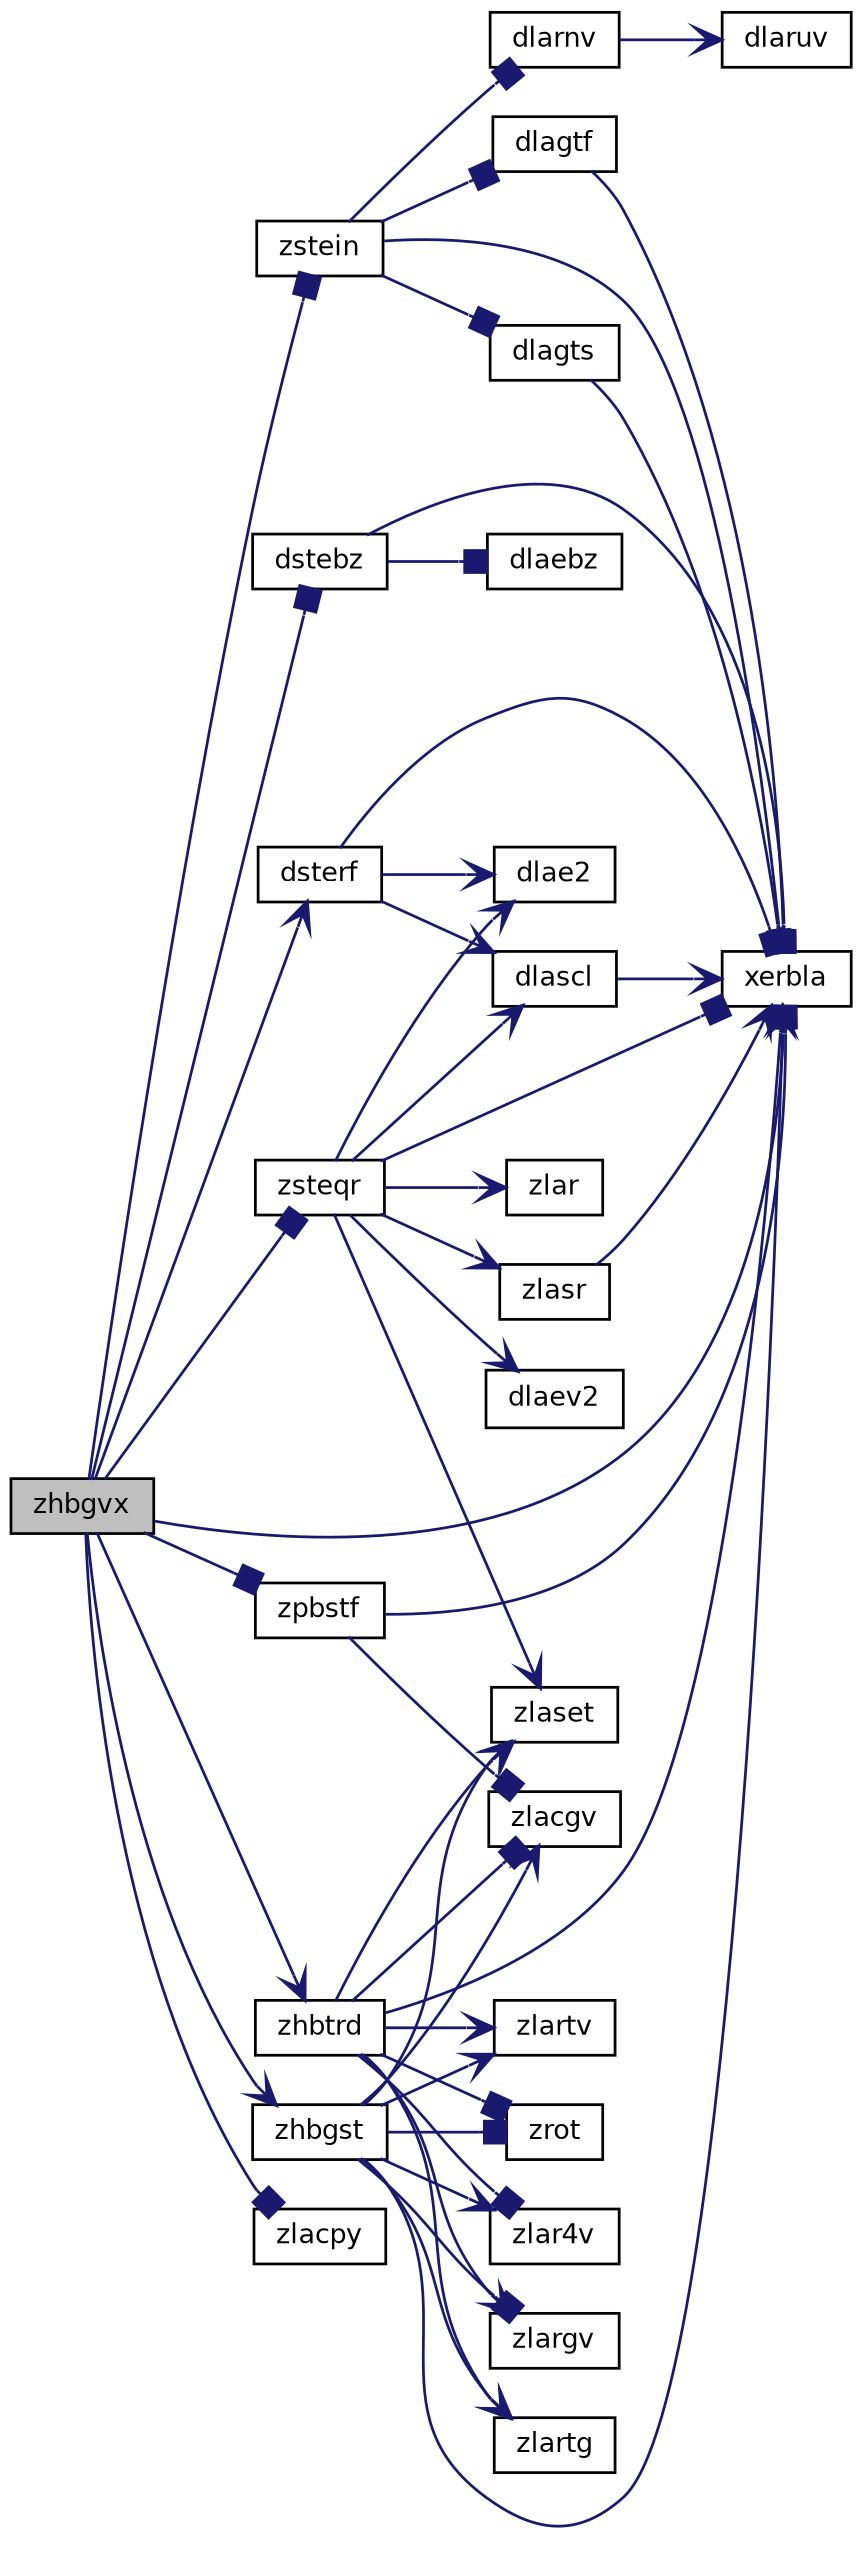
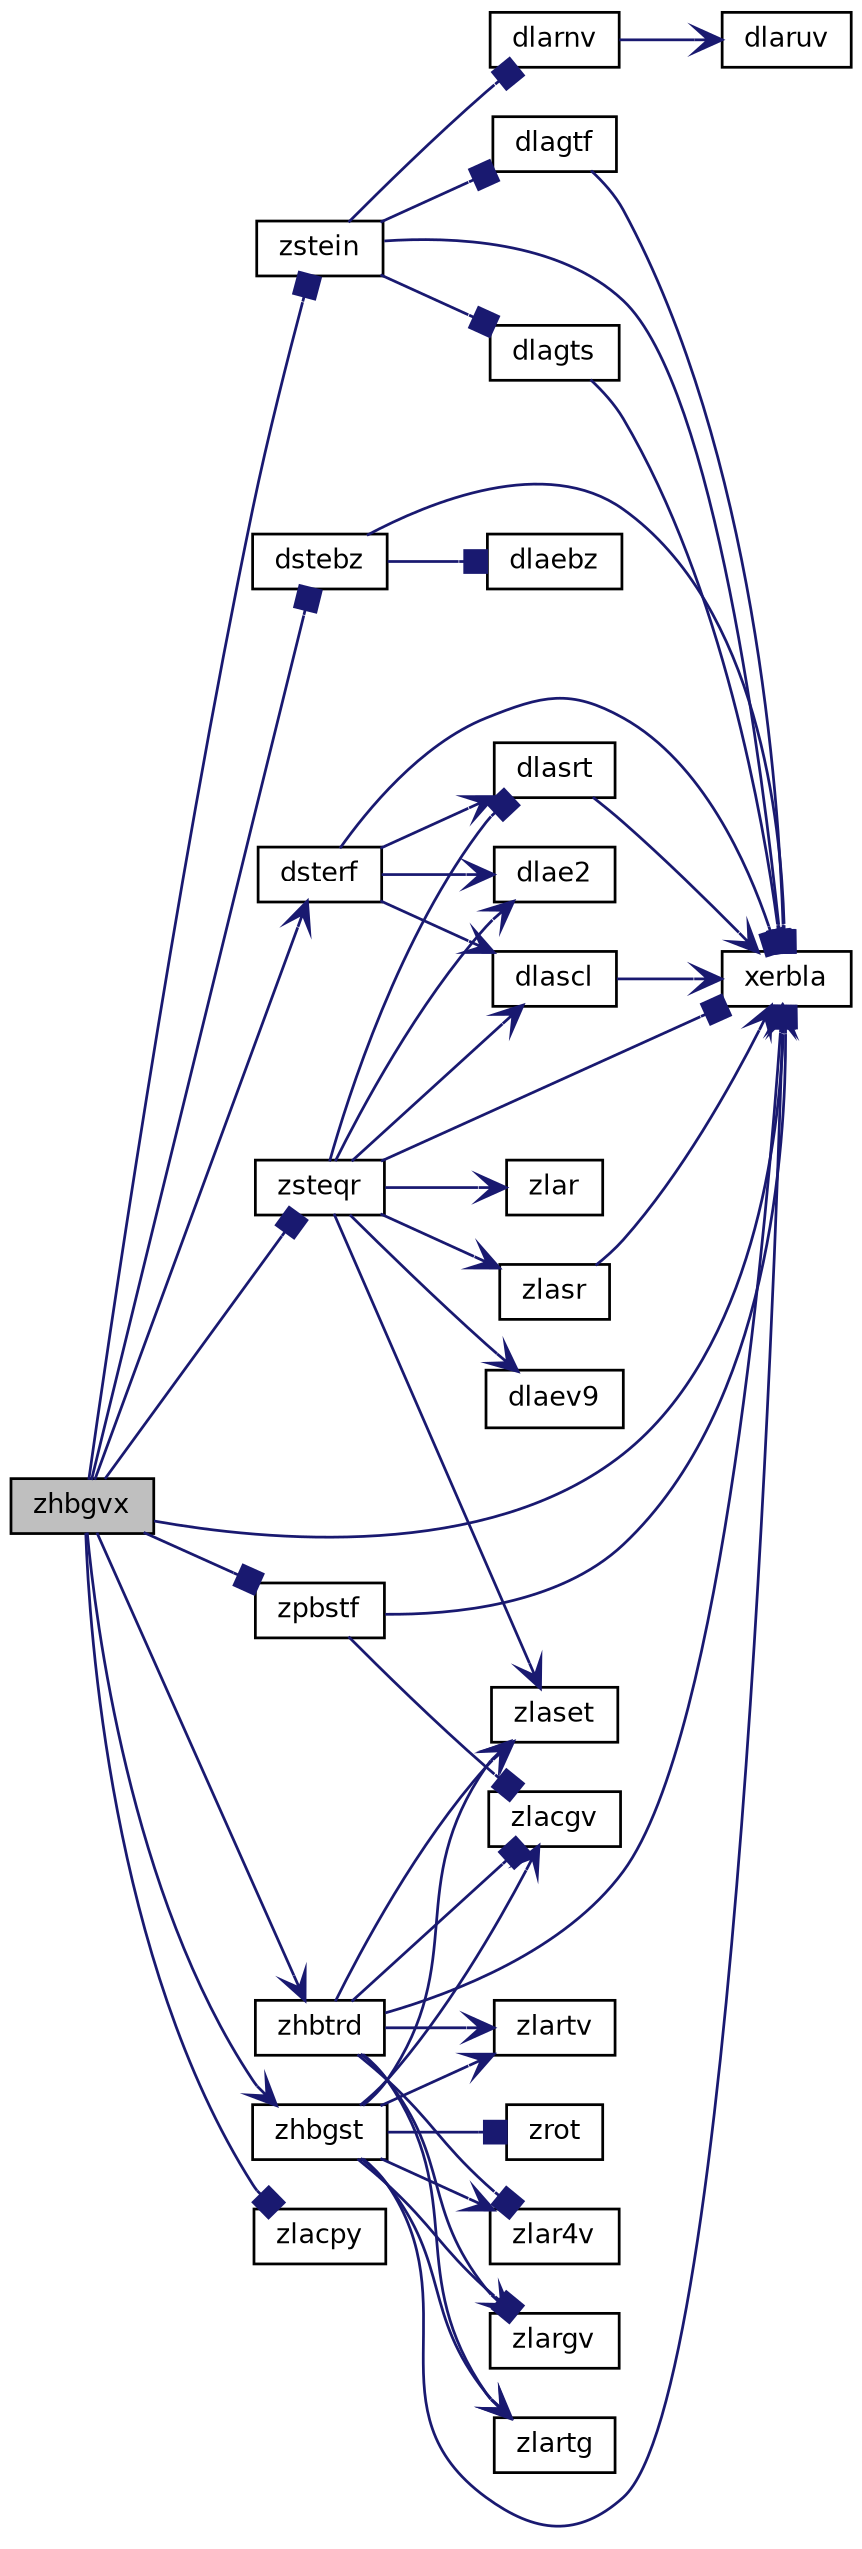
none -> (555, 770)
(555, 1399) -> (555, 1399)
(431, 2077) -> none
